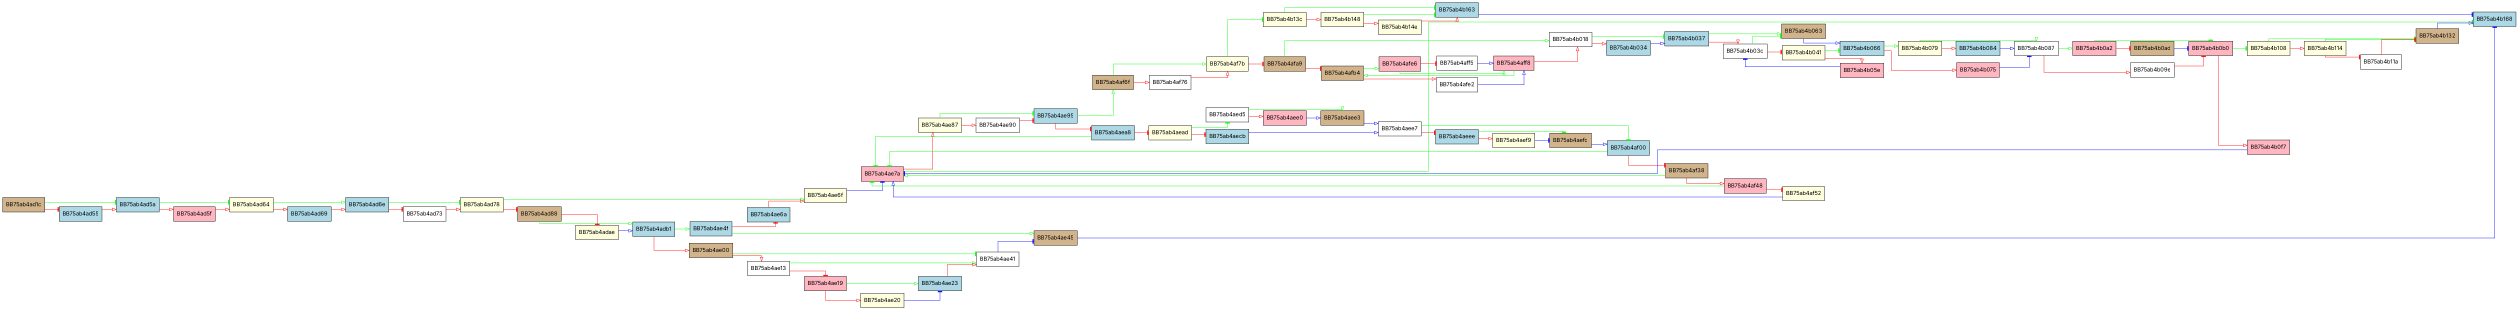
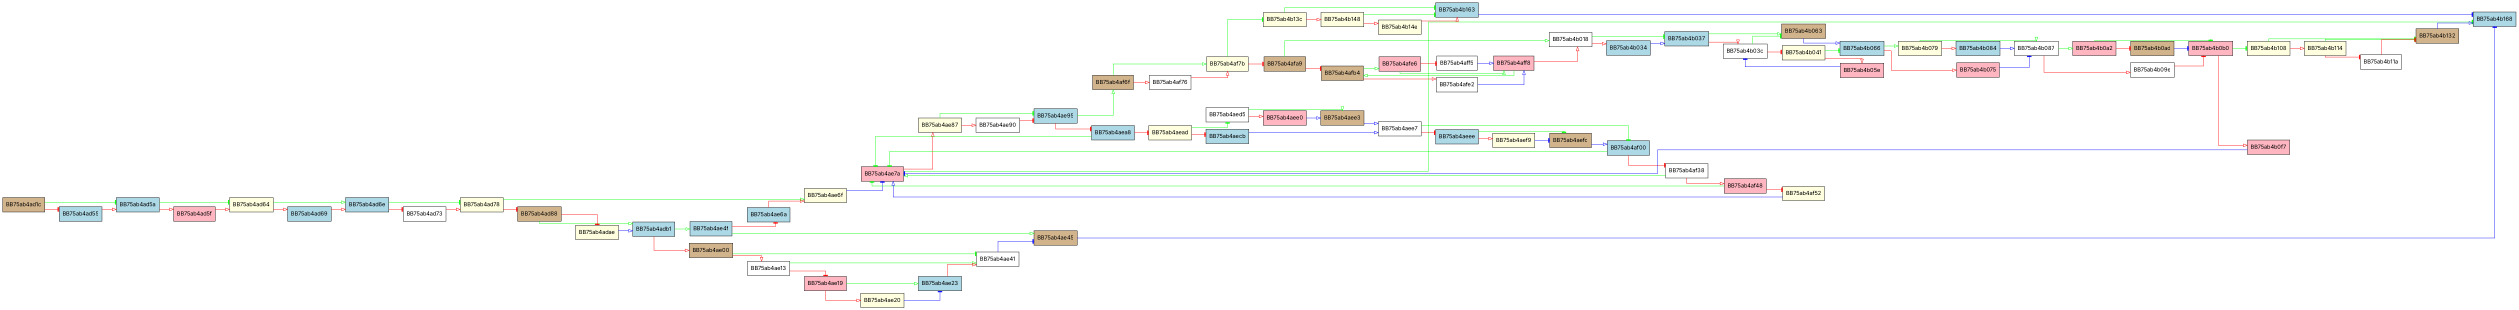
(1687, 171) -> (1687, 171)
